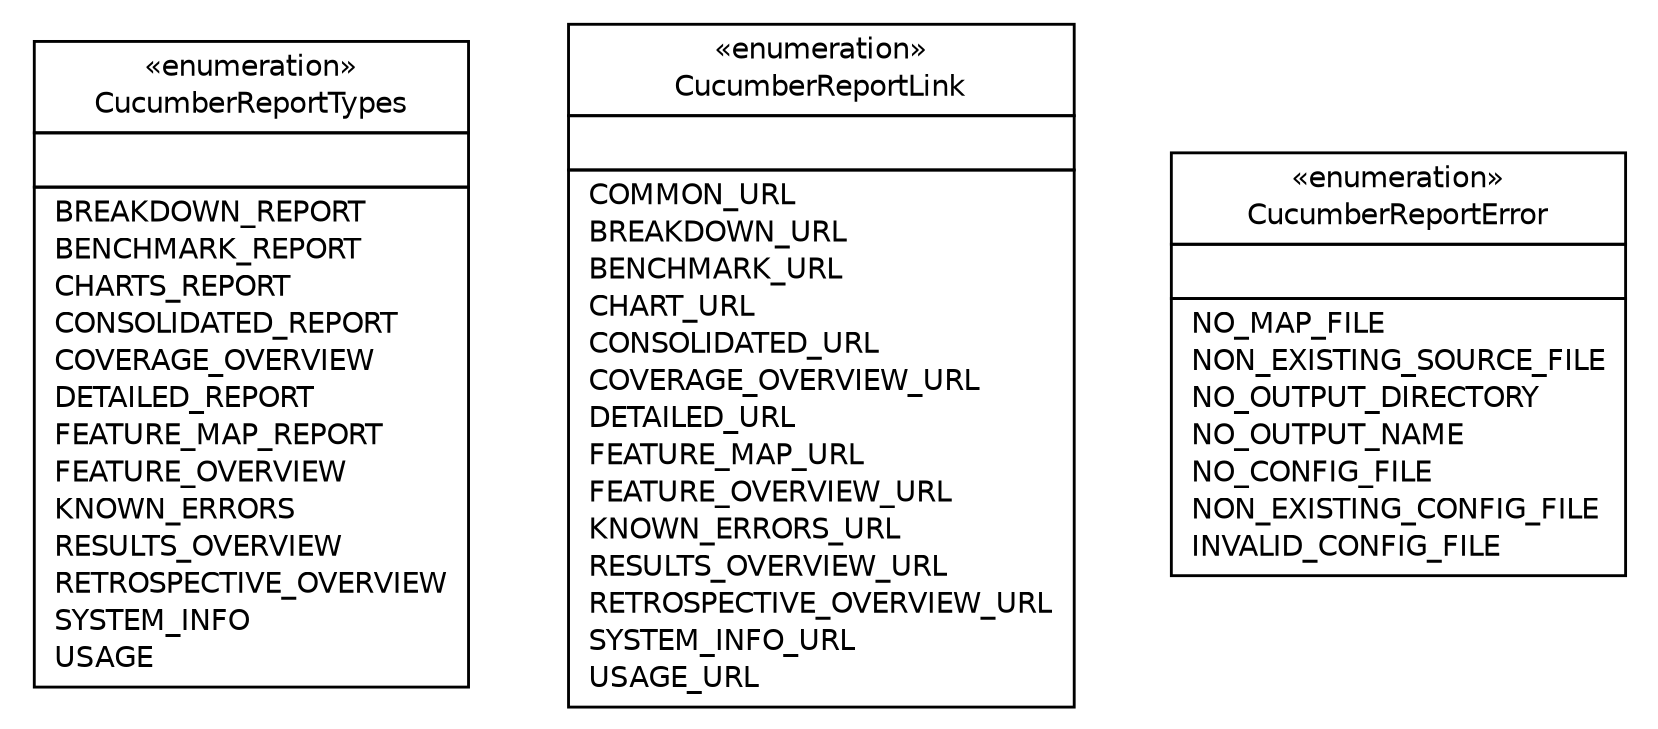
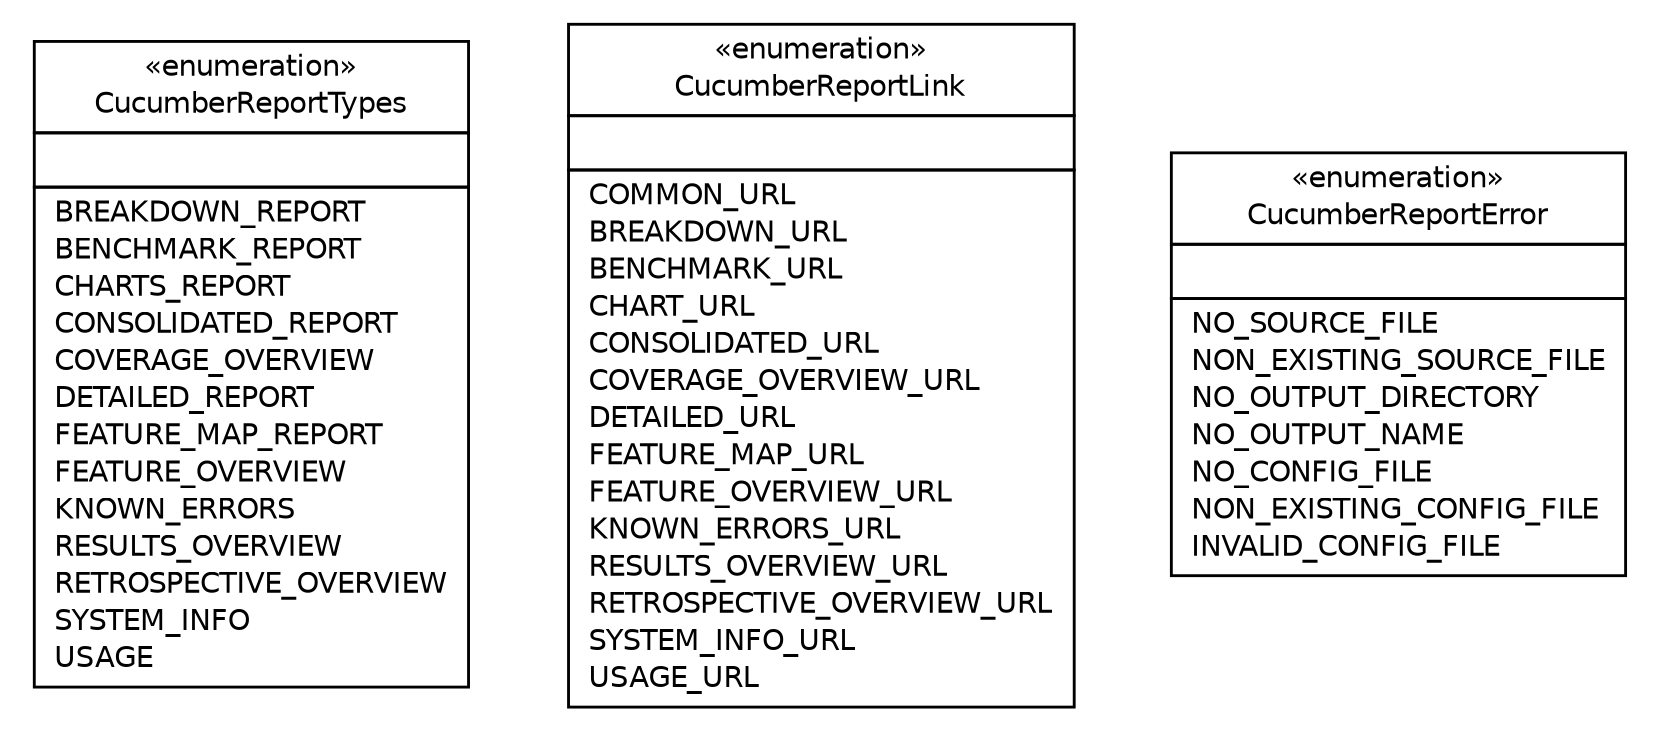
(1288, 324) -> (1316, 324)
